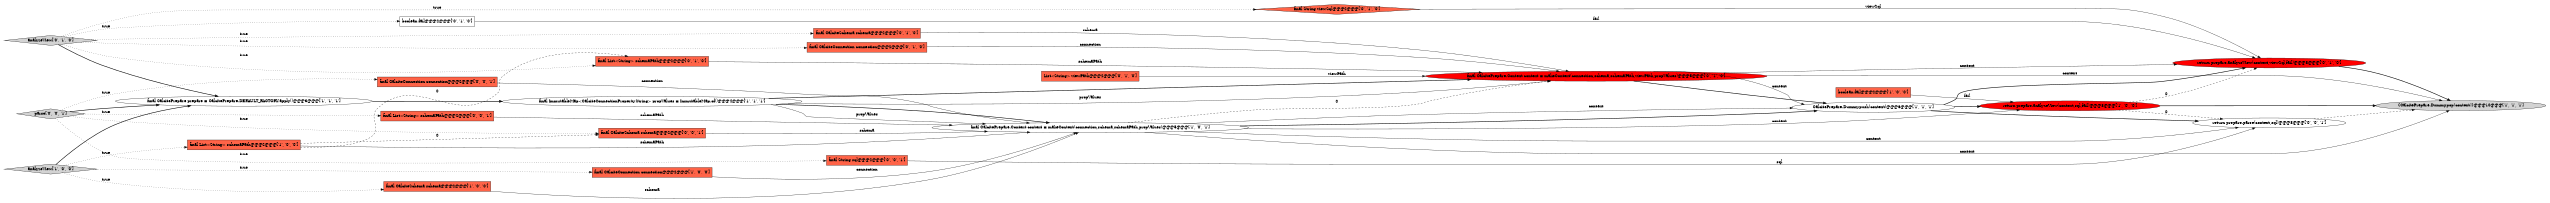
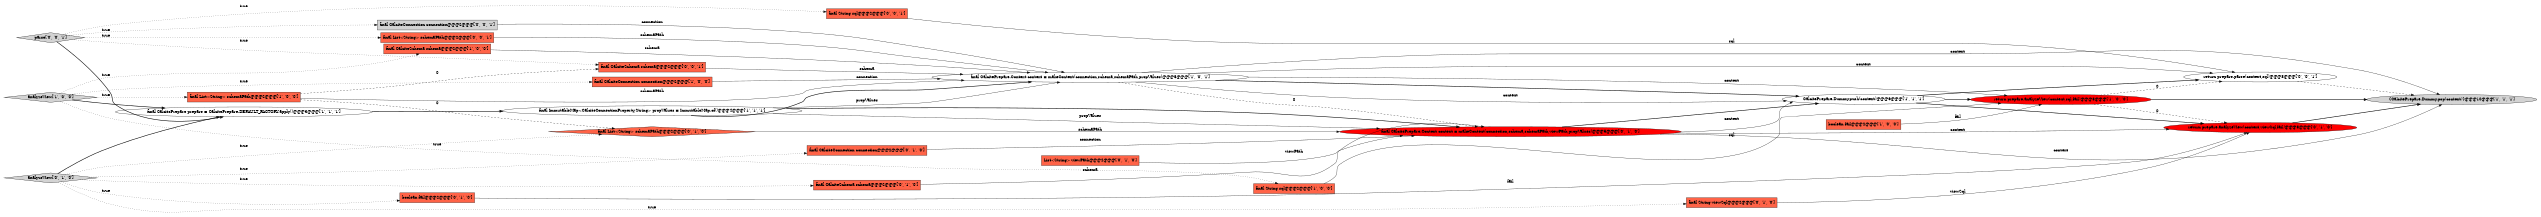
(1337, 9) -> (1732, 203)
(437, 21) -> (437, 198)
(652, 61) -> (652, 132)
(437, 82) -> (437, 25)
none -> (1294, 189)
